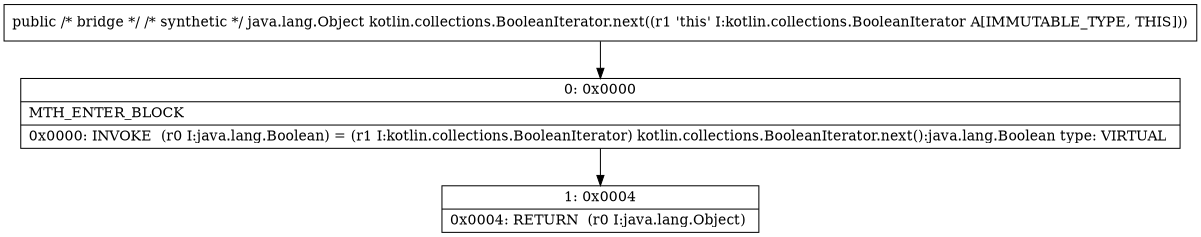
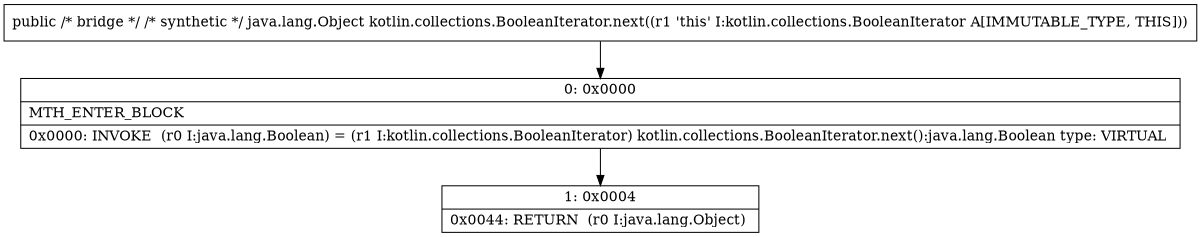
(600, 220) -> (600, 220)
